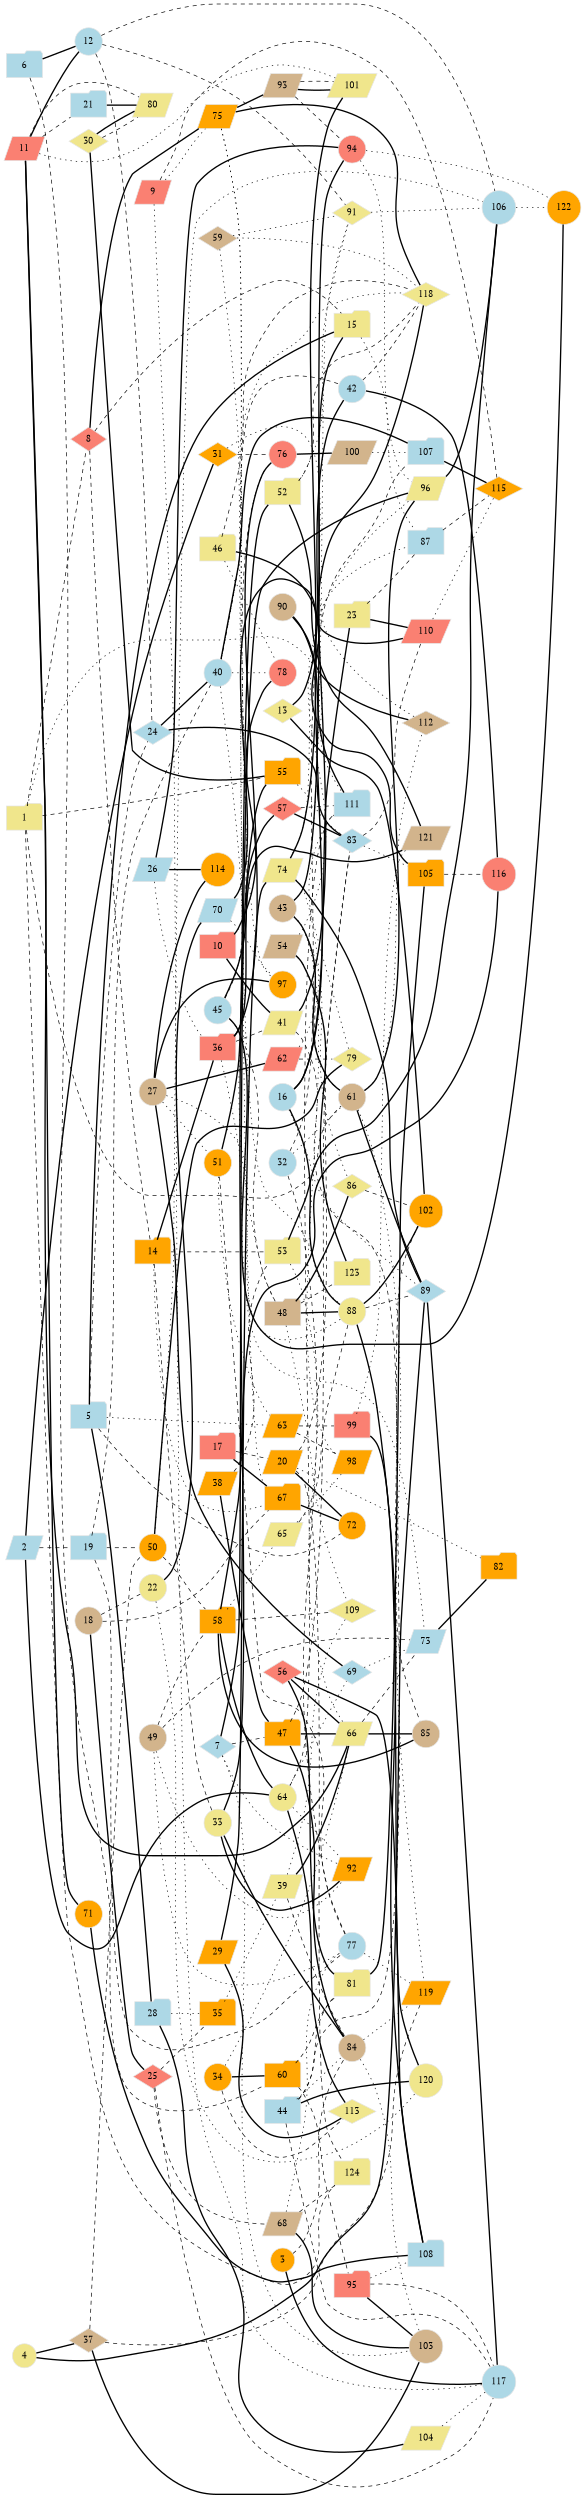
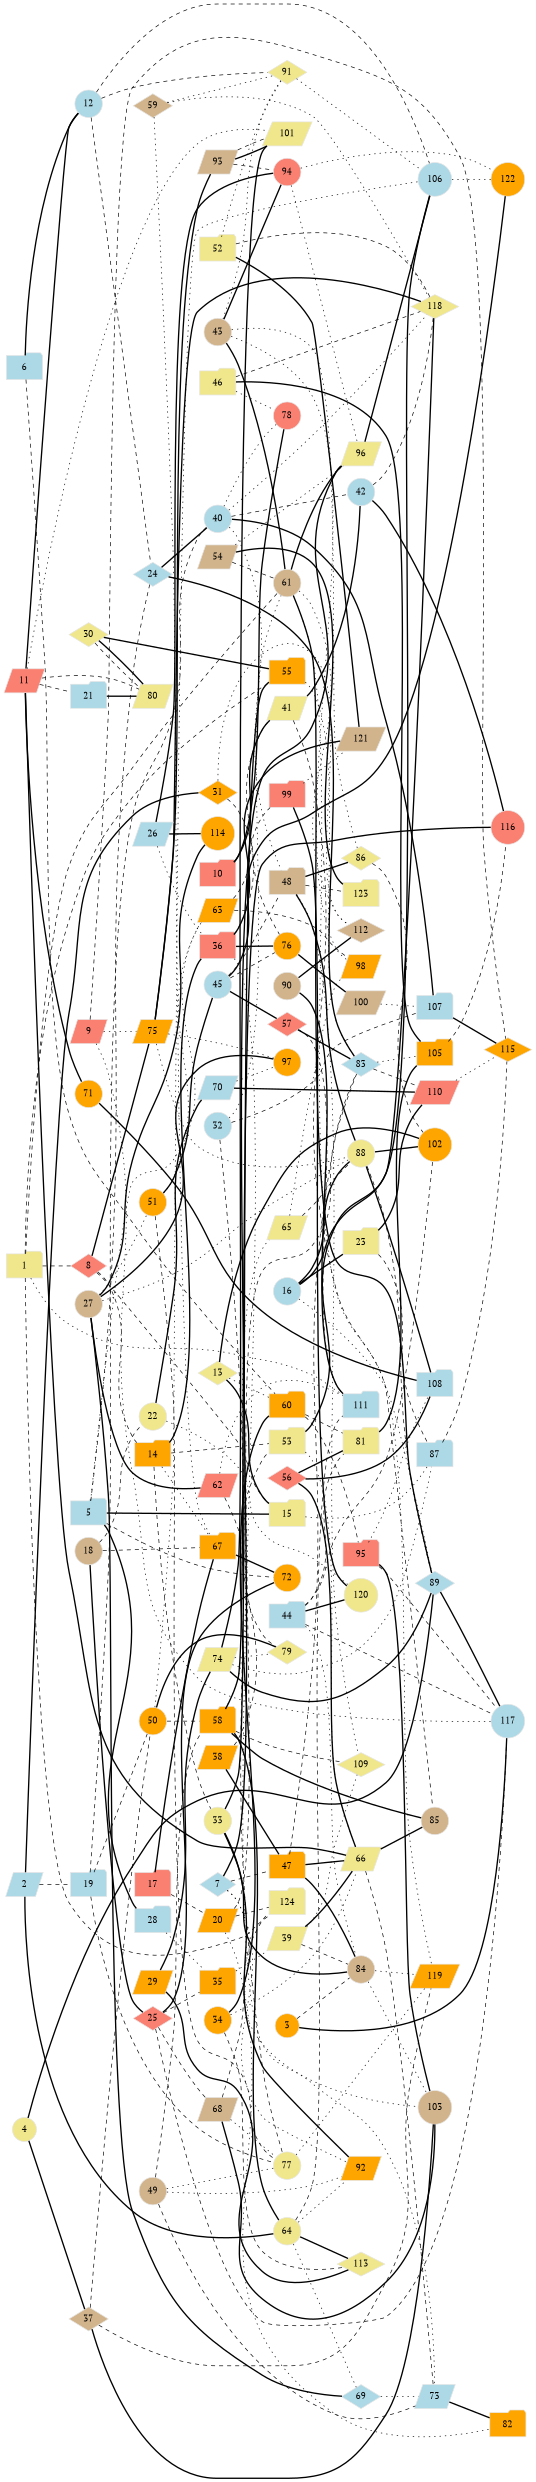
(283, 455) -> (287, 946)
(244, 826) -> (196, 1056)
none -> (249, 1388)
(325, 1501) -> (182, 1768)
(352, 1946) -> (287, 2166)
(426, 2438) -> none
